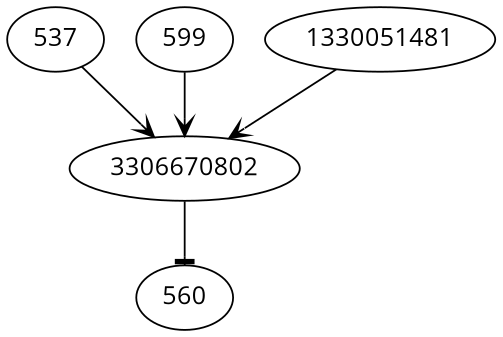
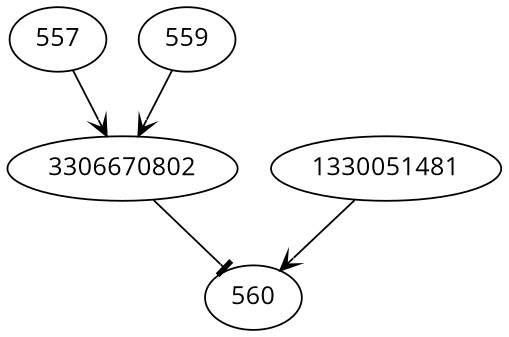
(56, 39) -> (58, 39)
(185, 39) -> (187, 39)
(291, 99) -> (324, 229)
